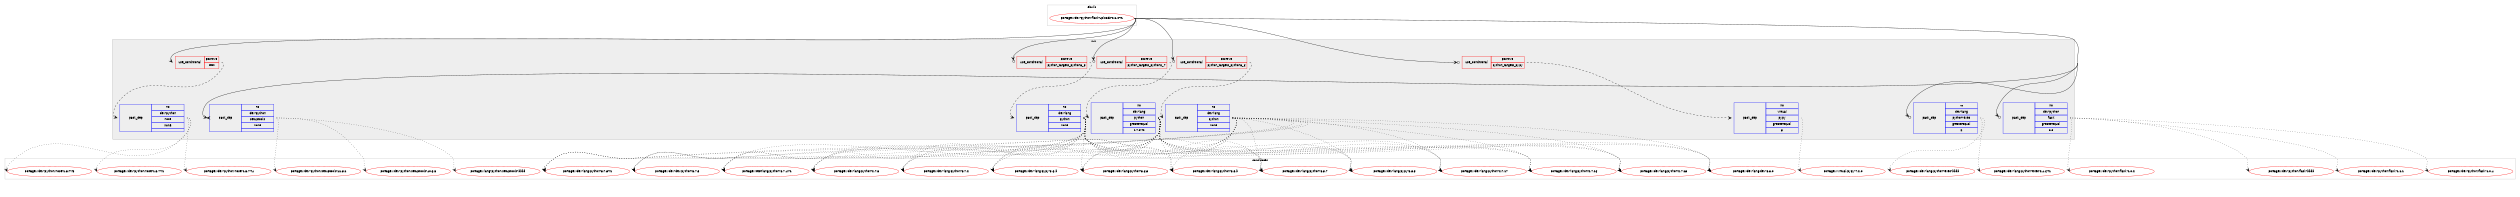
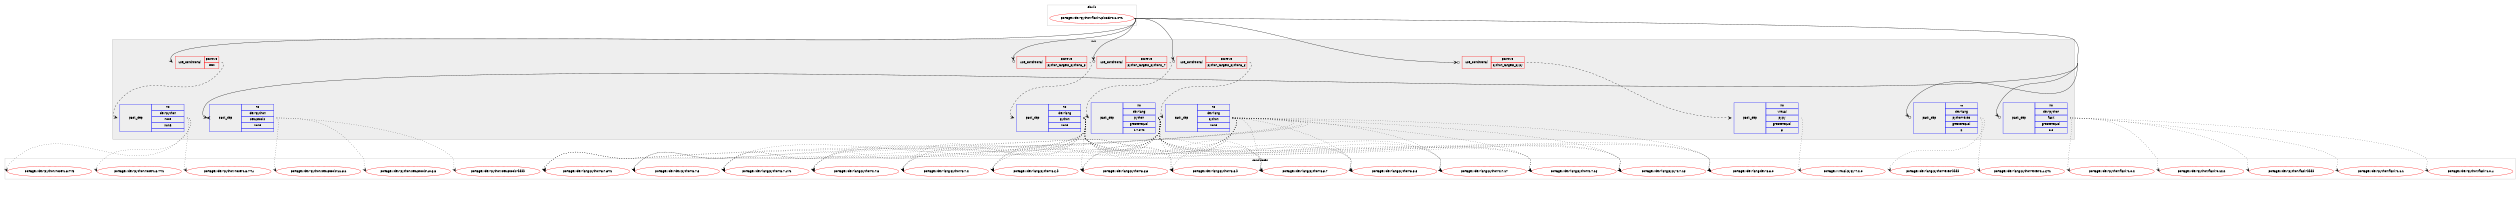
(498, 171) -> (498, 171)
(767, 171) -> (767, 171)
(1036, 171) -> (1036, 171)
(1395, 171) -> (1395, 171)
(1664, 171) -> (1664, 171)
none -> (2202, 171)
